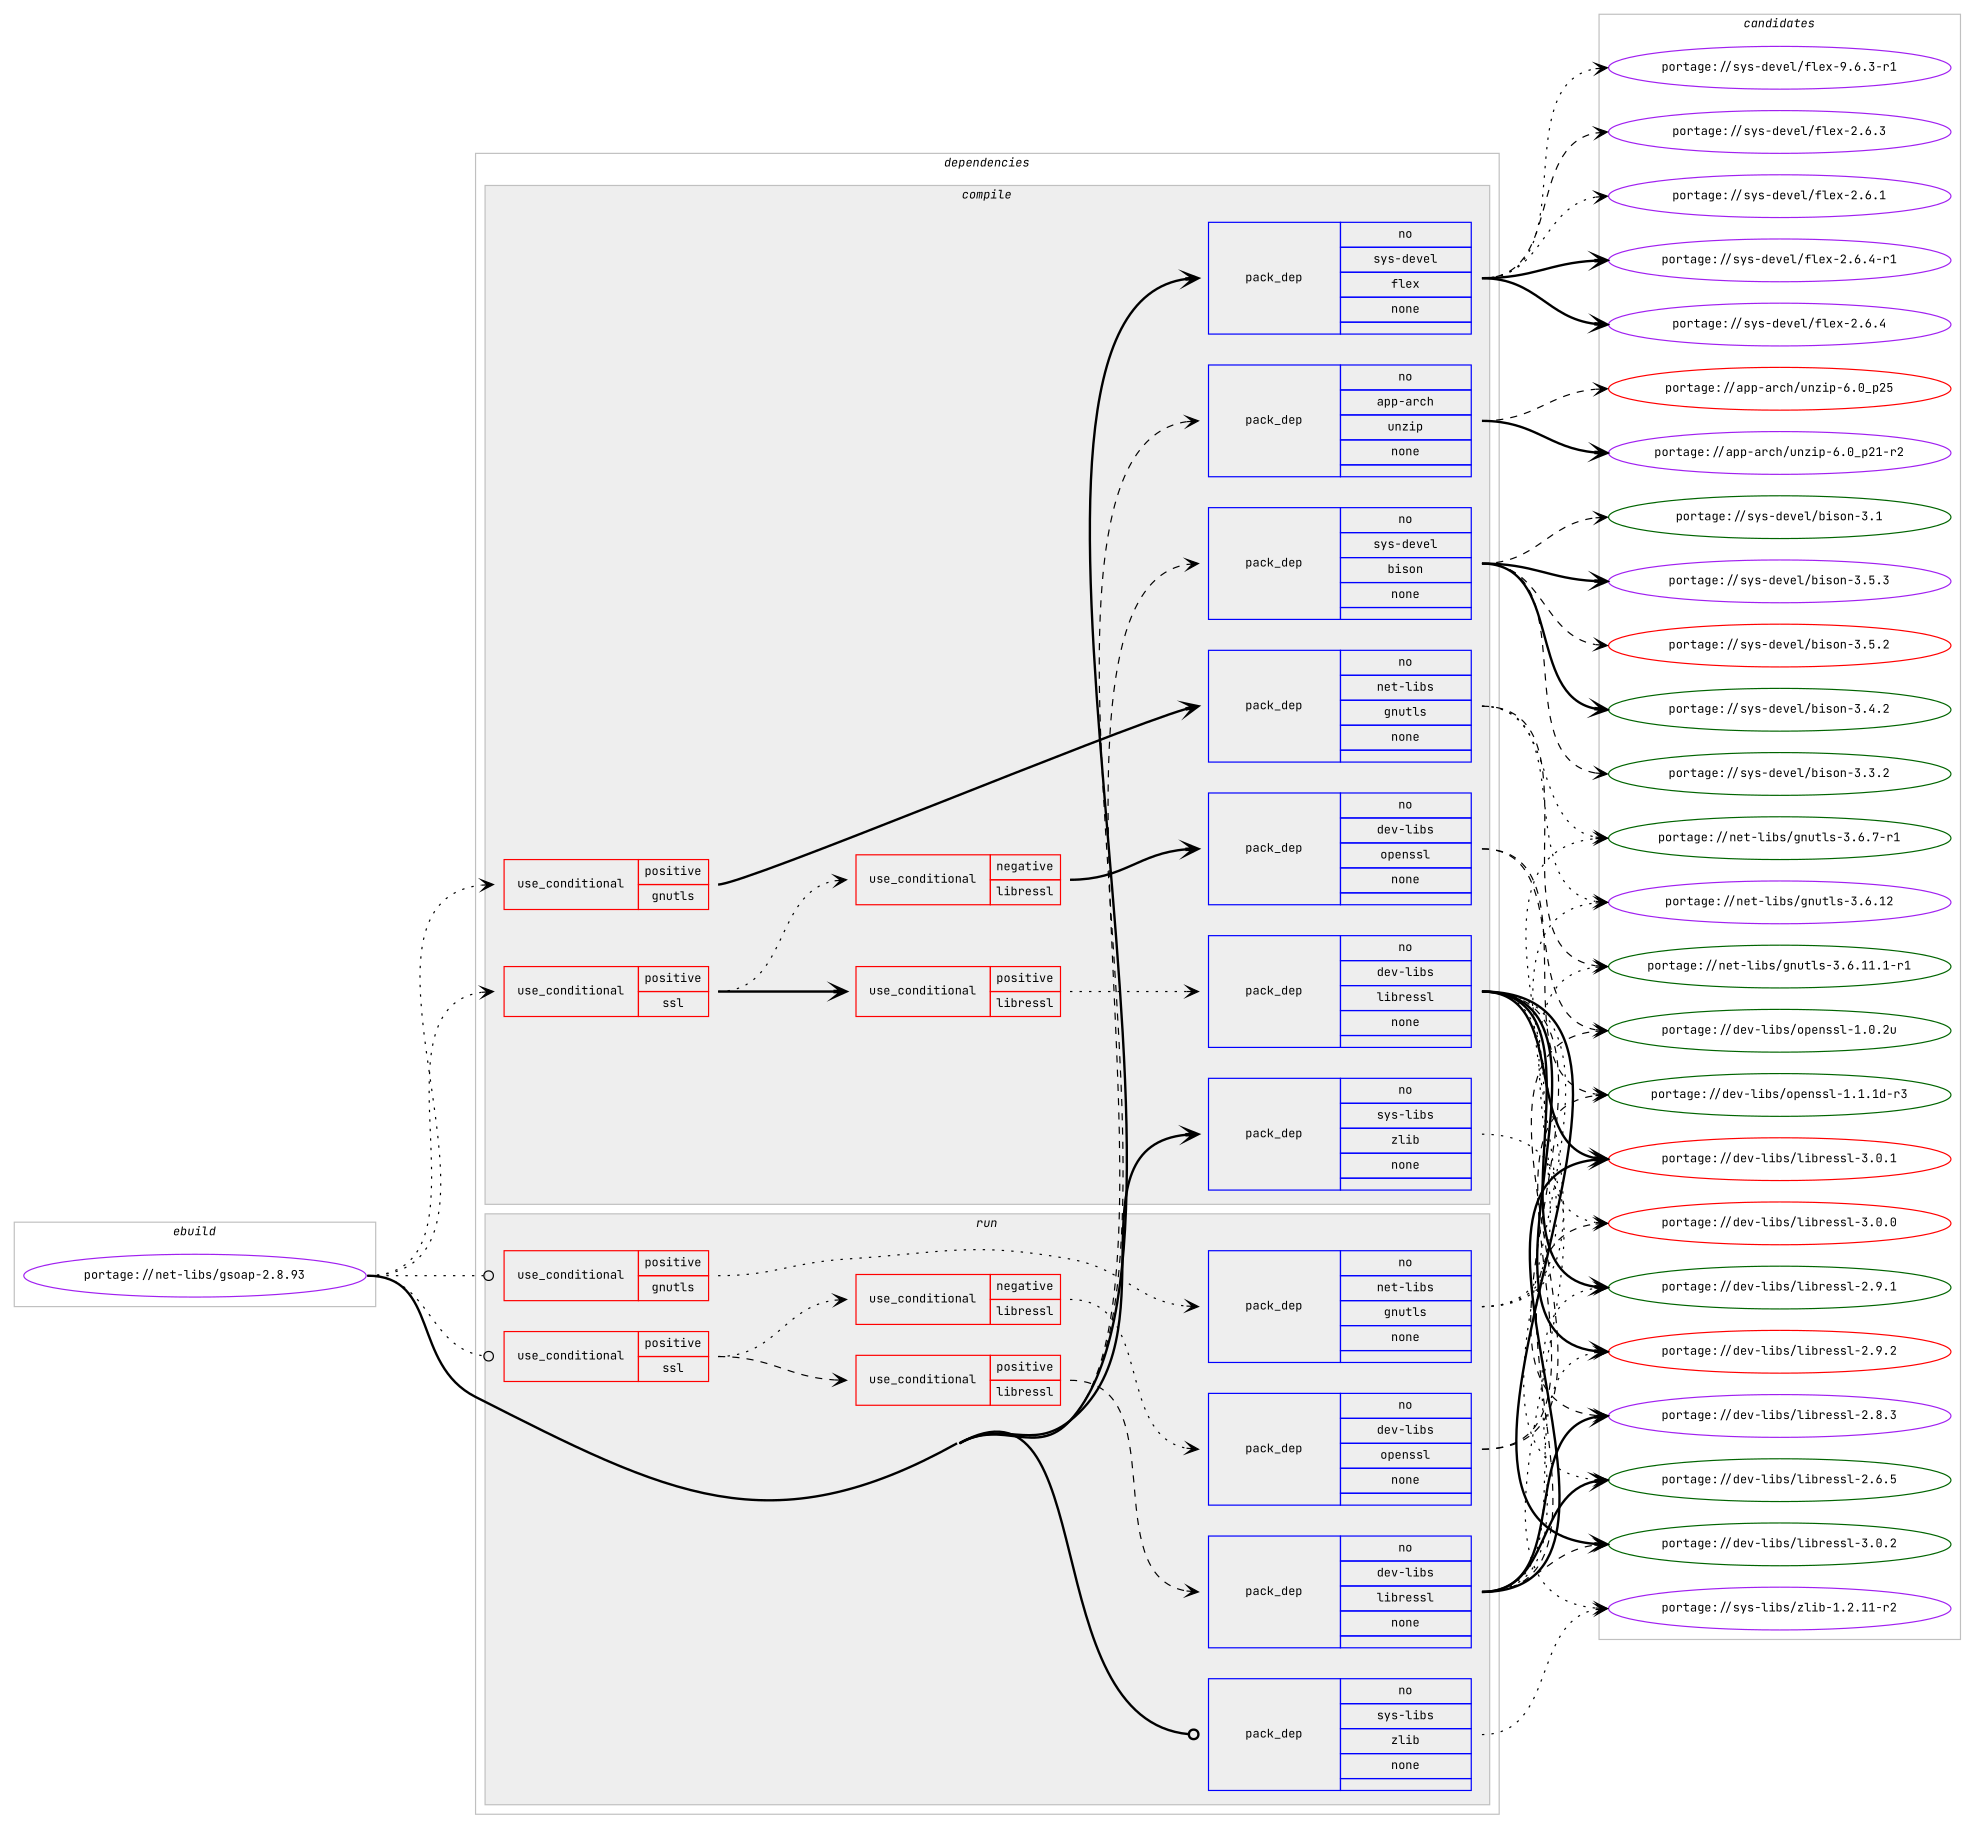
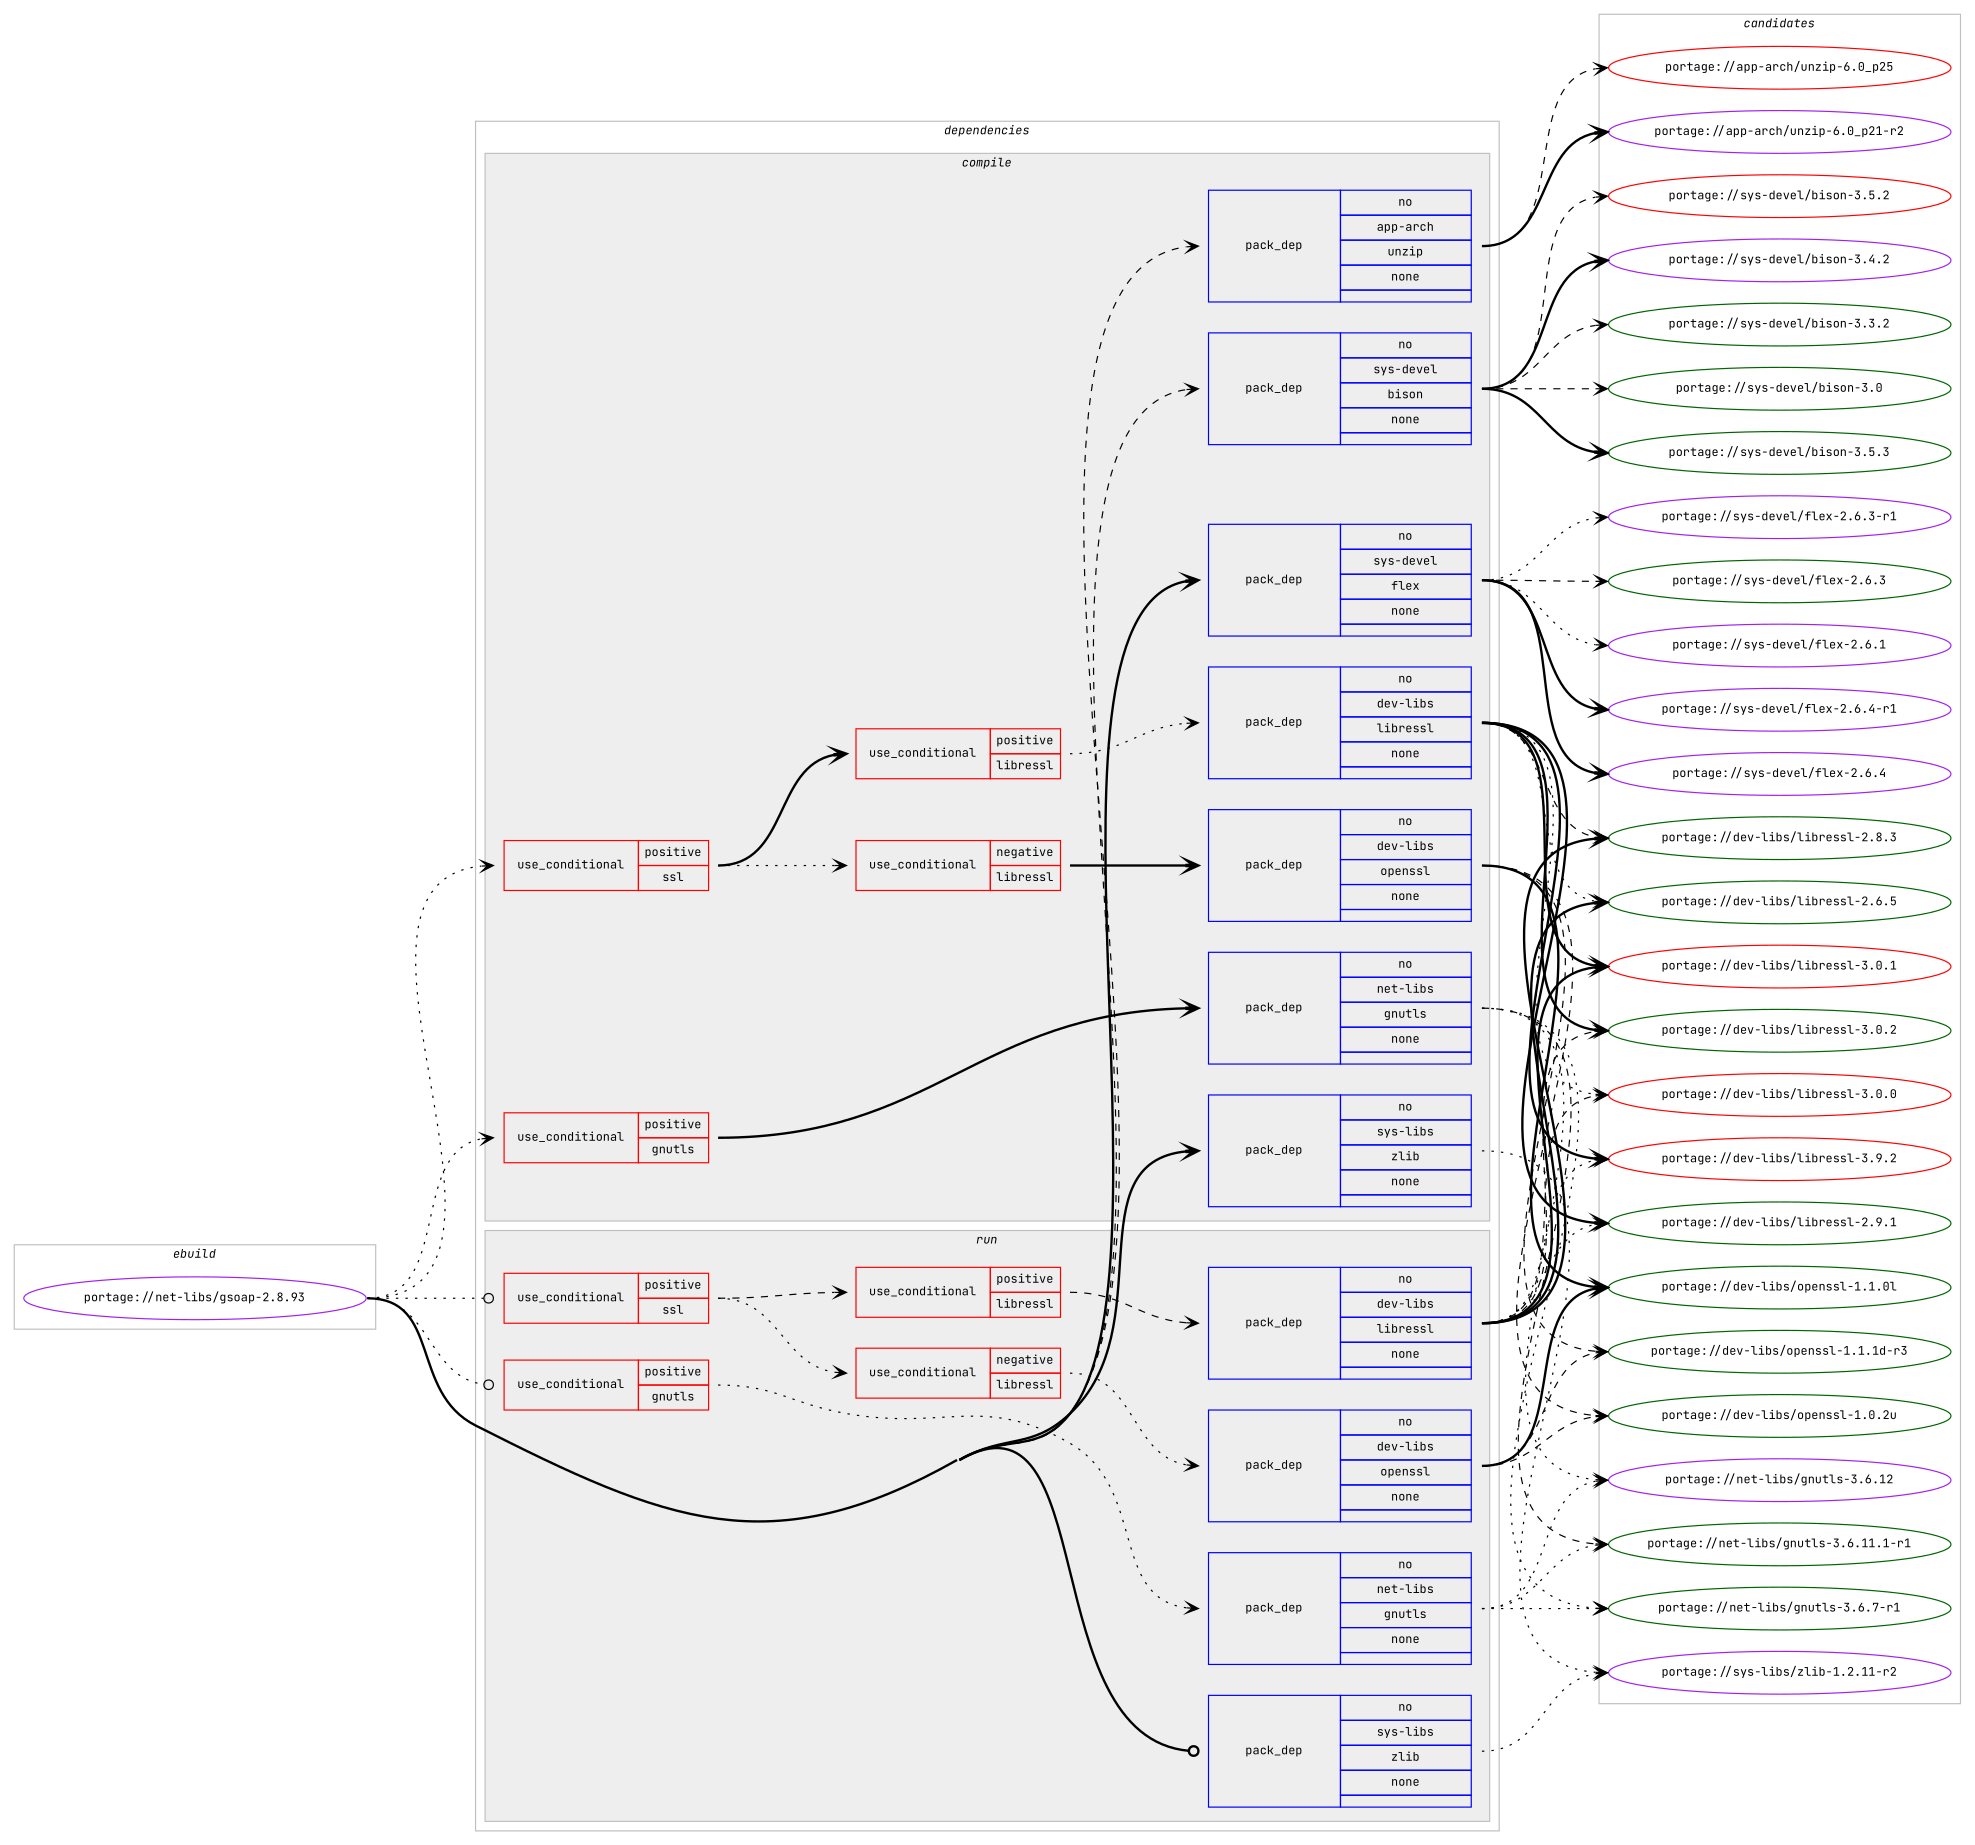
(1780, 68) -> (1780, 517)
(1780, 132) -> (1780, 581)
(1780, 517) -> (1780, 389)
(1780, 581) -> (1780, 453)
(1780, 710) -> (1780, 260)
none -> (1780, 1288)
(1780, 1352) -> (1780, 1159)
(1780, 1416) -> (1780, 838)
